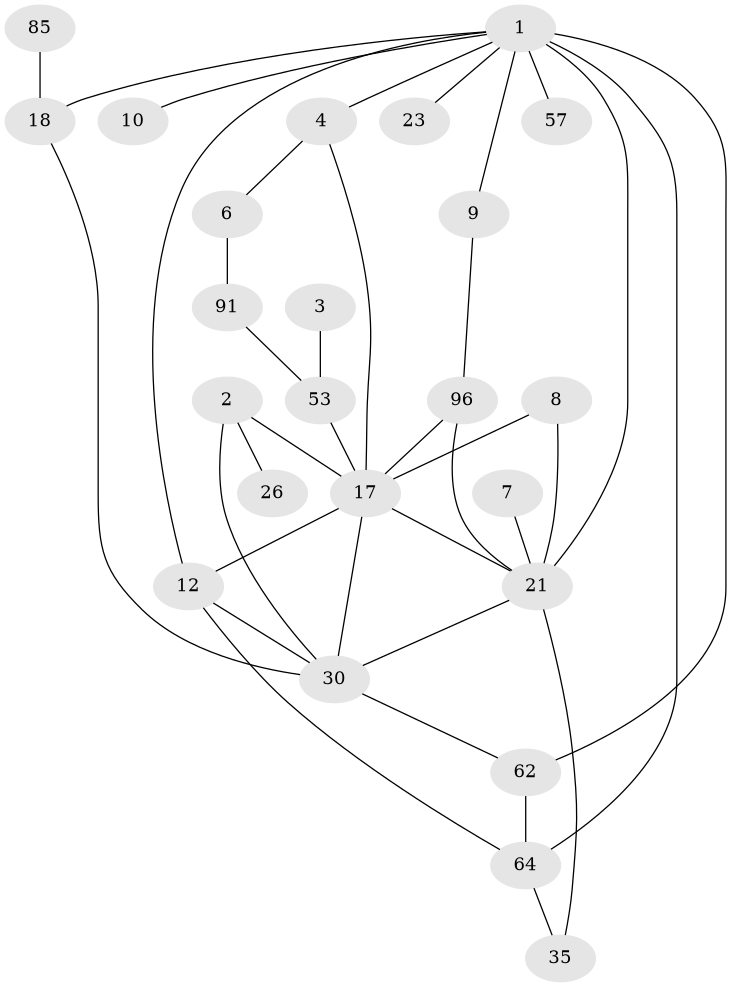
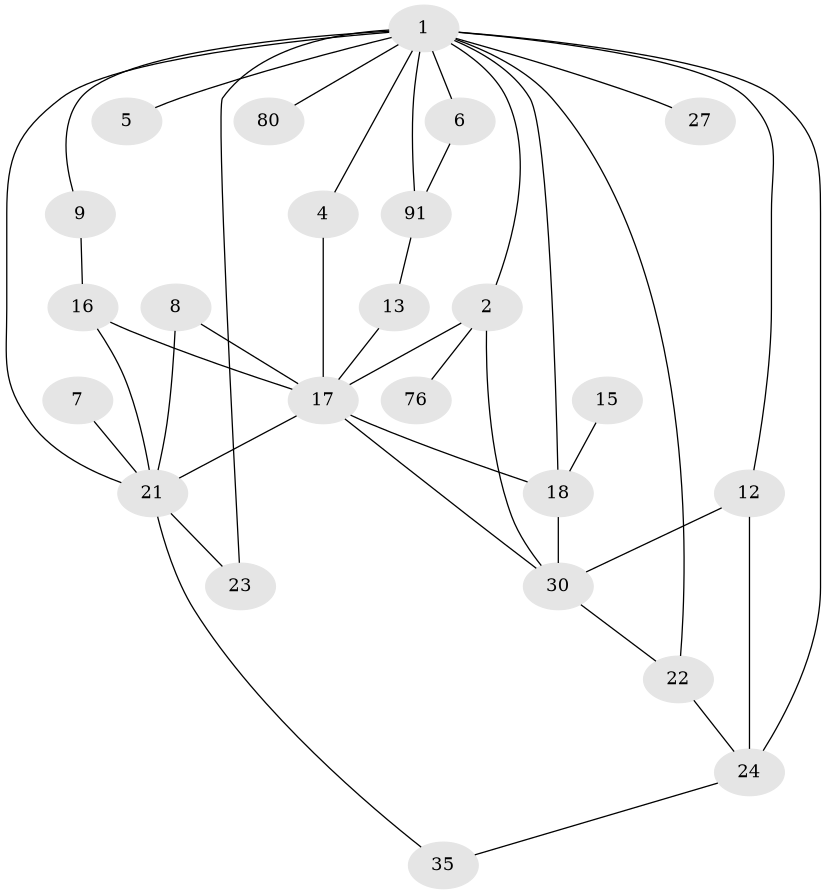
(40, 28) -> (607, 400)
none -> (127, 121)
(133, 121) -> (269, 121)
none -> (413, 121)
(557, 121) -> (700, 121)
none -> (520, 153)
(274, 168) -> (442, 75)
(320, 307) -> none
(320, 400) -> (394, 307)
(462, 400) -> (83, 307)
(273, 493) -> (416, 400)
(277, 540) -> (438, 450)
(436, 633) -> (197, 540)
(526, 772) -> (678, 679)
(526, 865) -> (749, 772)
